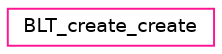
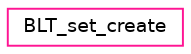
(111, 27) -> (95, 27)
